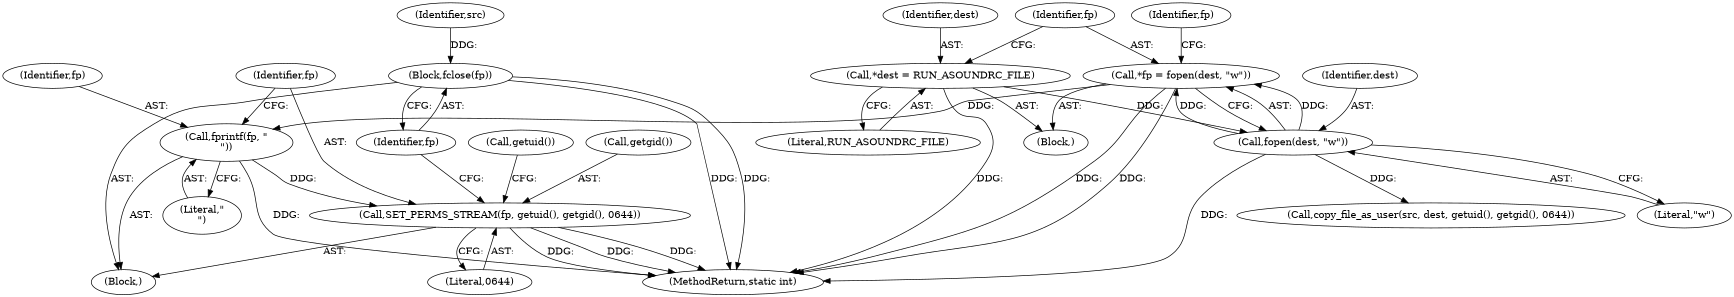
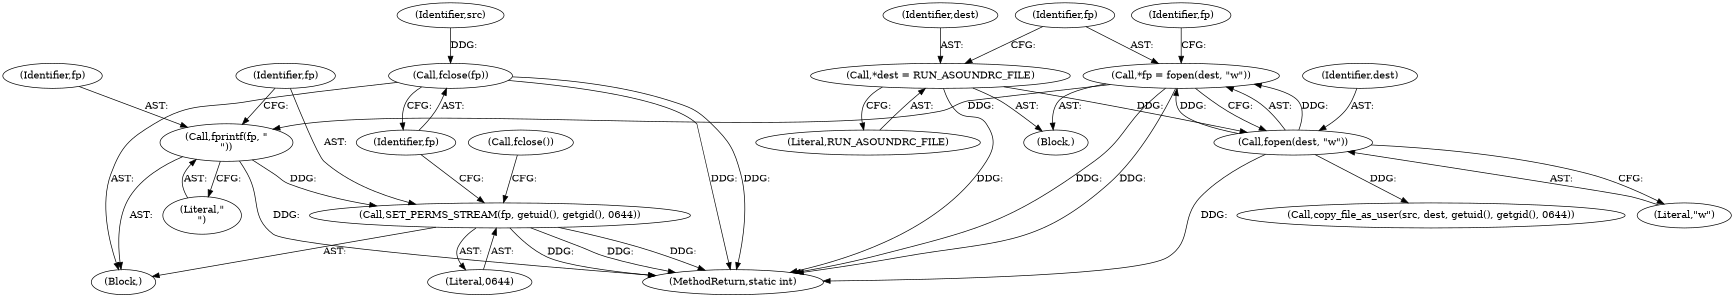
(451, 76) -> (451, 76)
(521, 143) -> (521, 143)
(638, 143) -> none
(472, 252) -> (472, 252)
